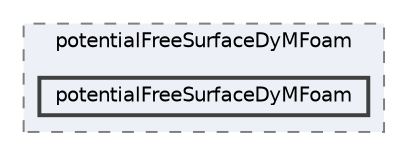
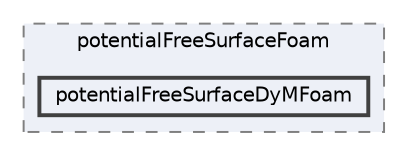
(204, 42) -> (204, 42)
